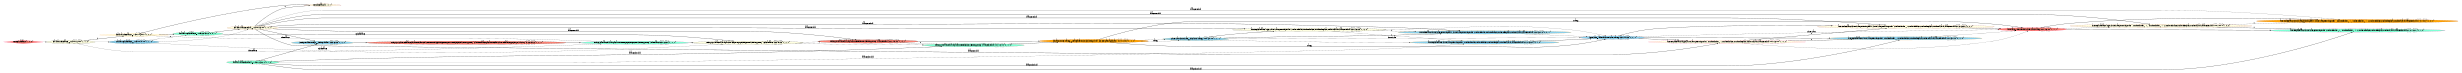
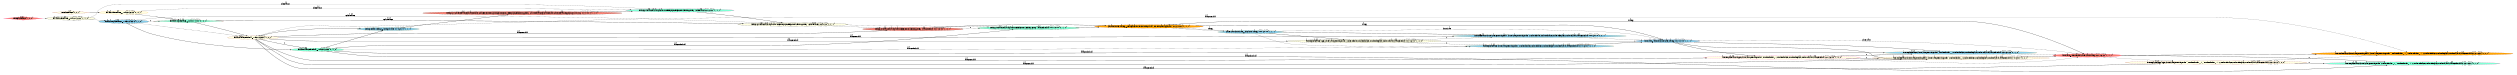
(279, 10) -> (283, 44)
(198, 34) -> (188, 21)
(134, 35) -> (124, 13)
(103, 38) -> none
none -> (207, 44)
